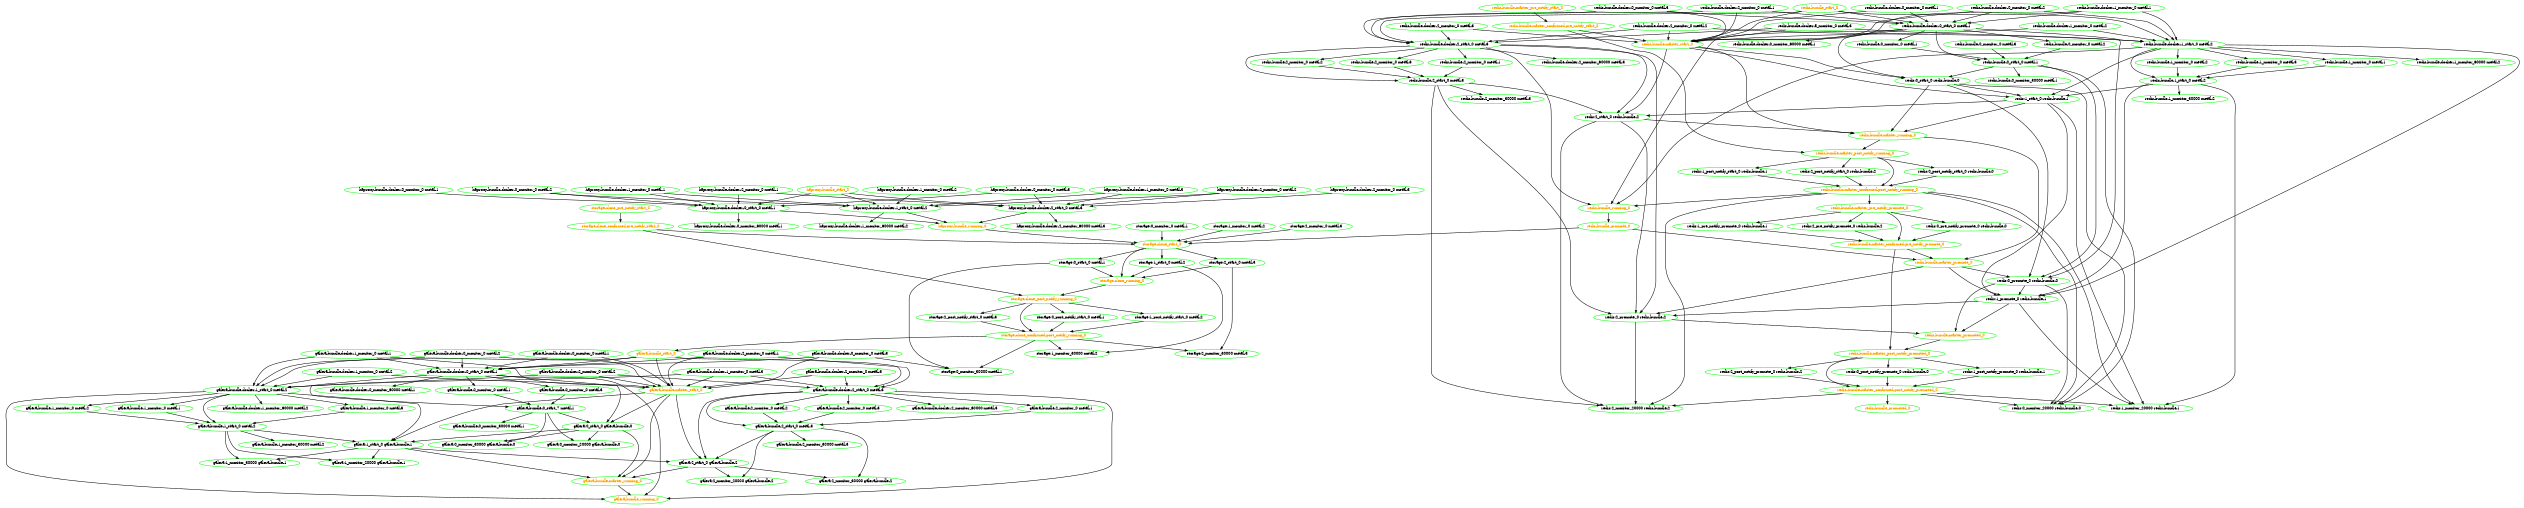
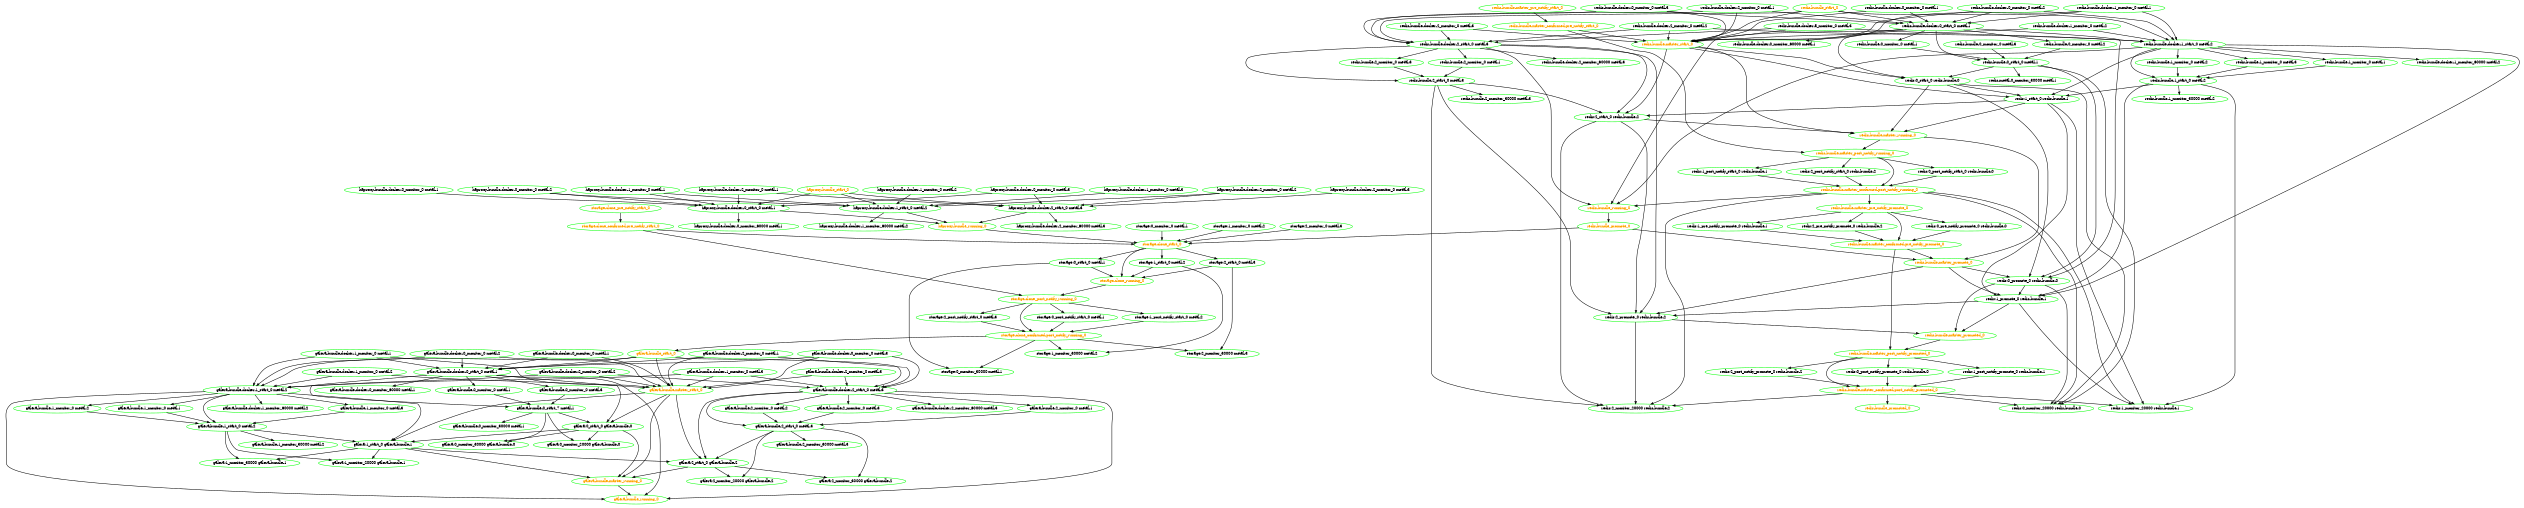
(1292, 63) -> none
(2023, 81) -> (2023, 81)
(1105, 197) -> none
(910, 363) -> (918, 373)
